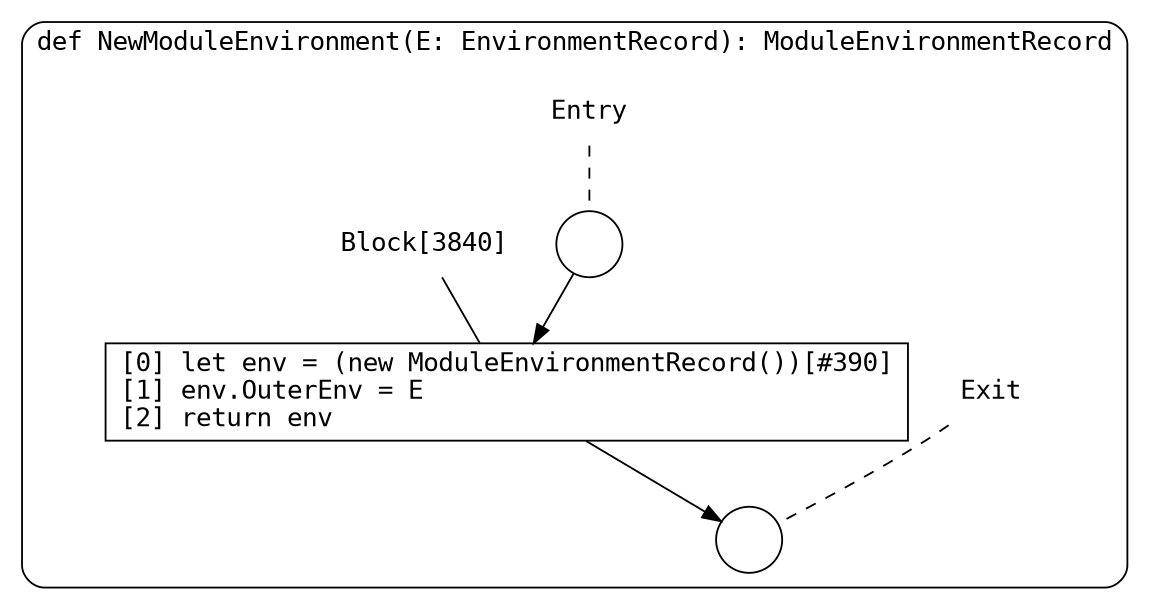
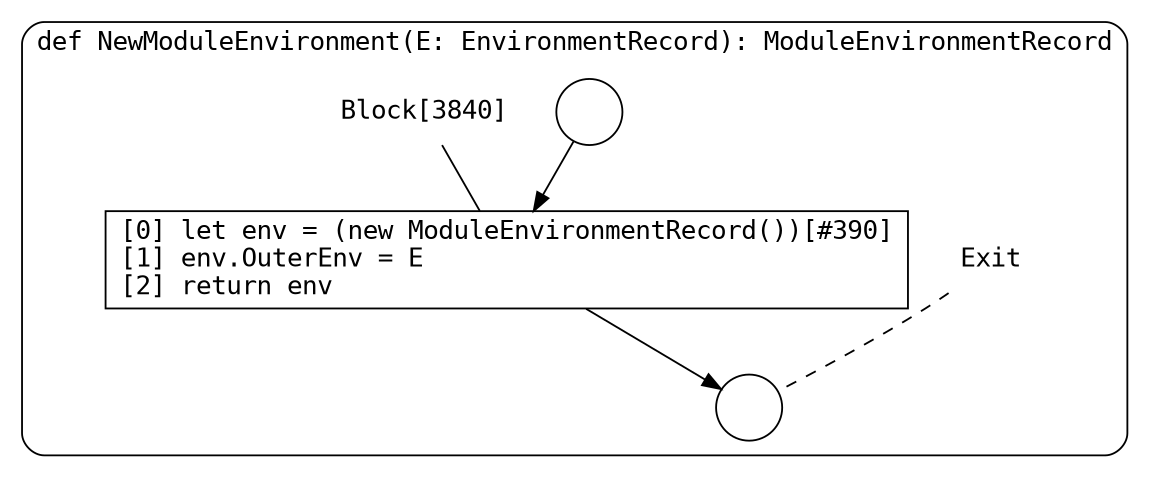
(589, 112) -> none
